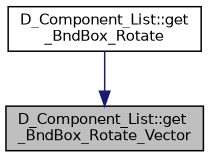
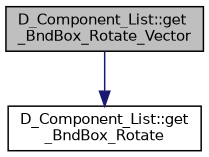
(105, 71) -> (105, 71)
